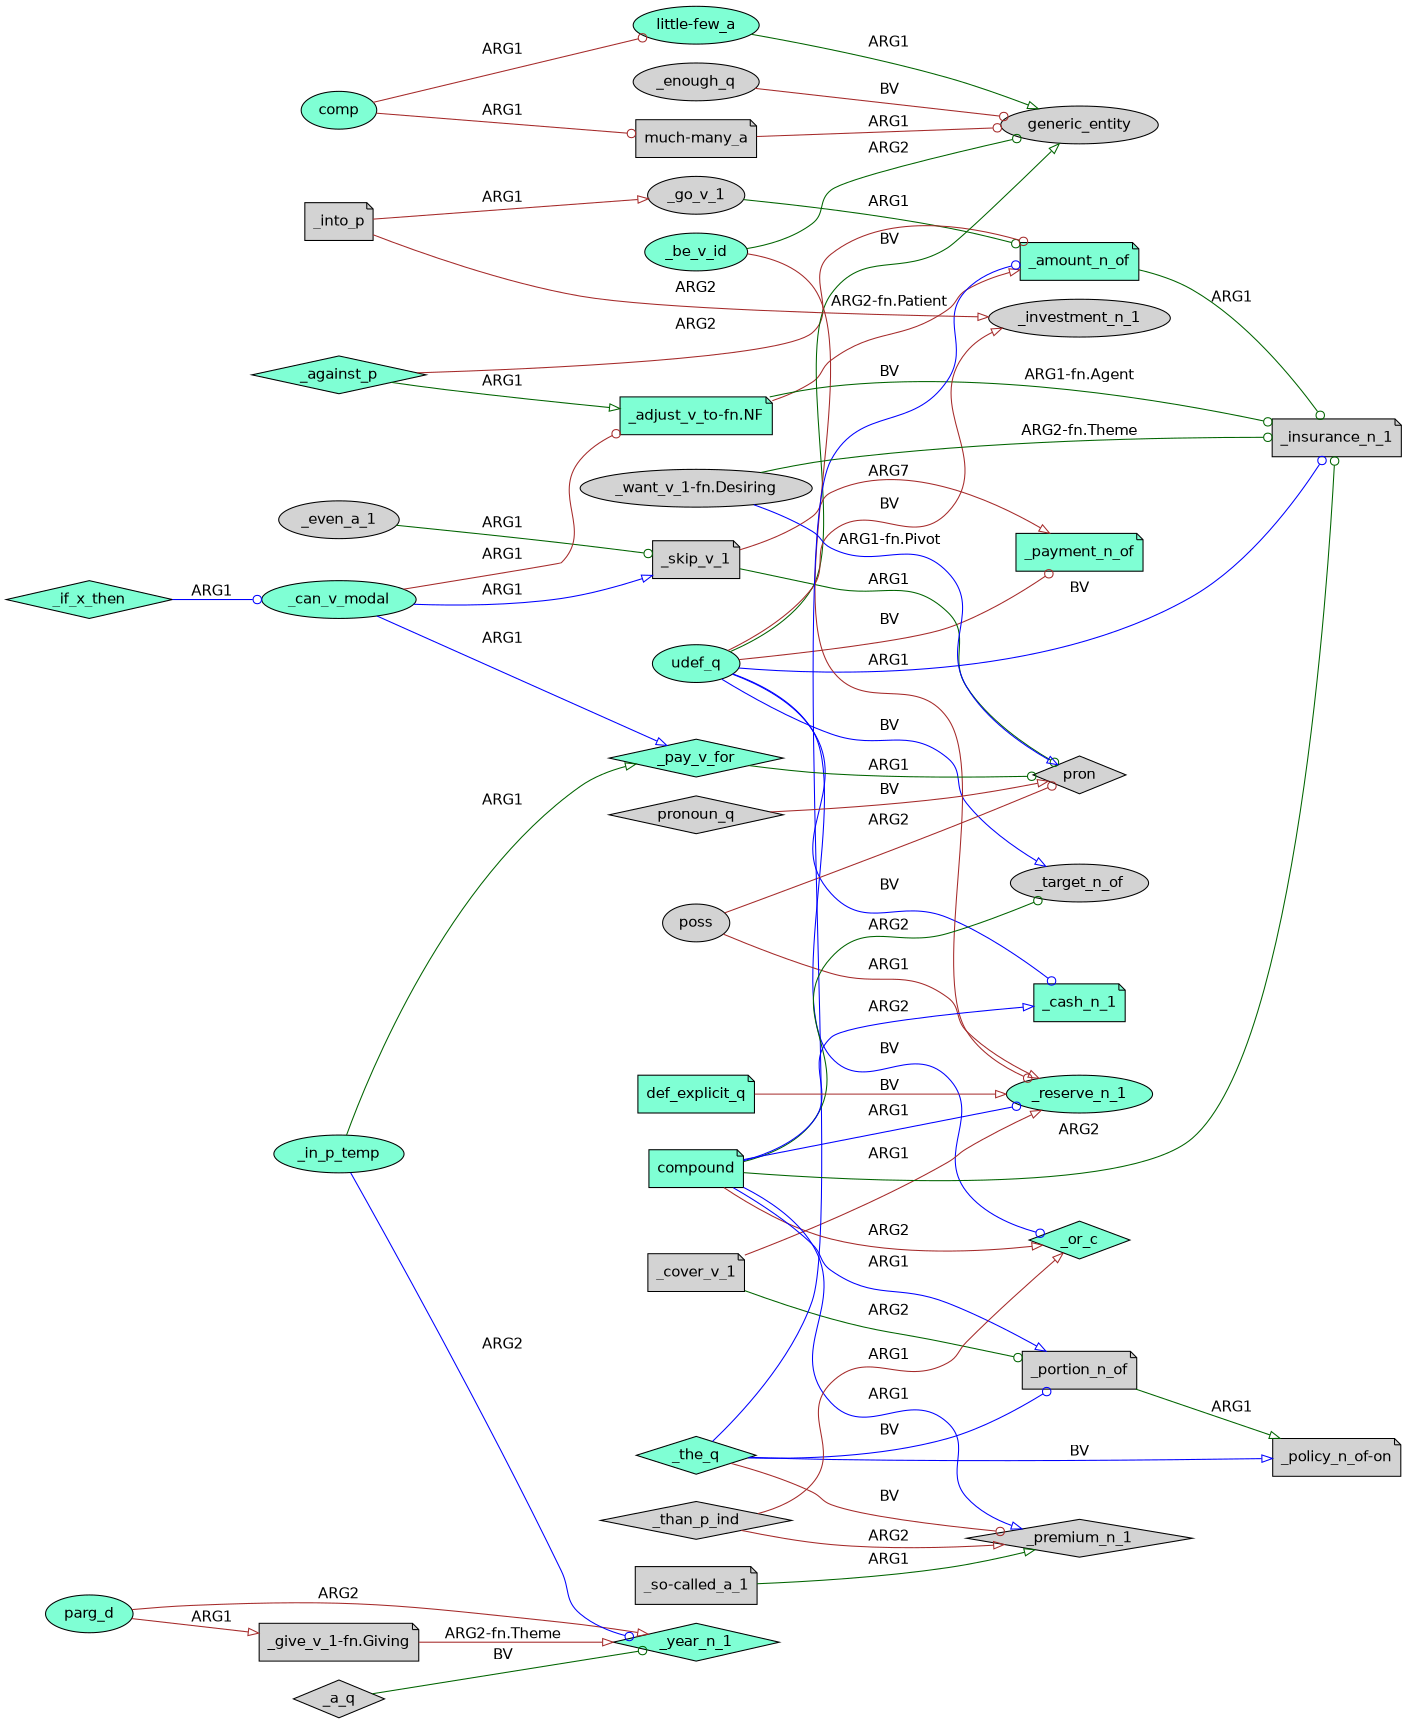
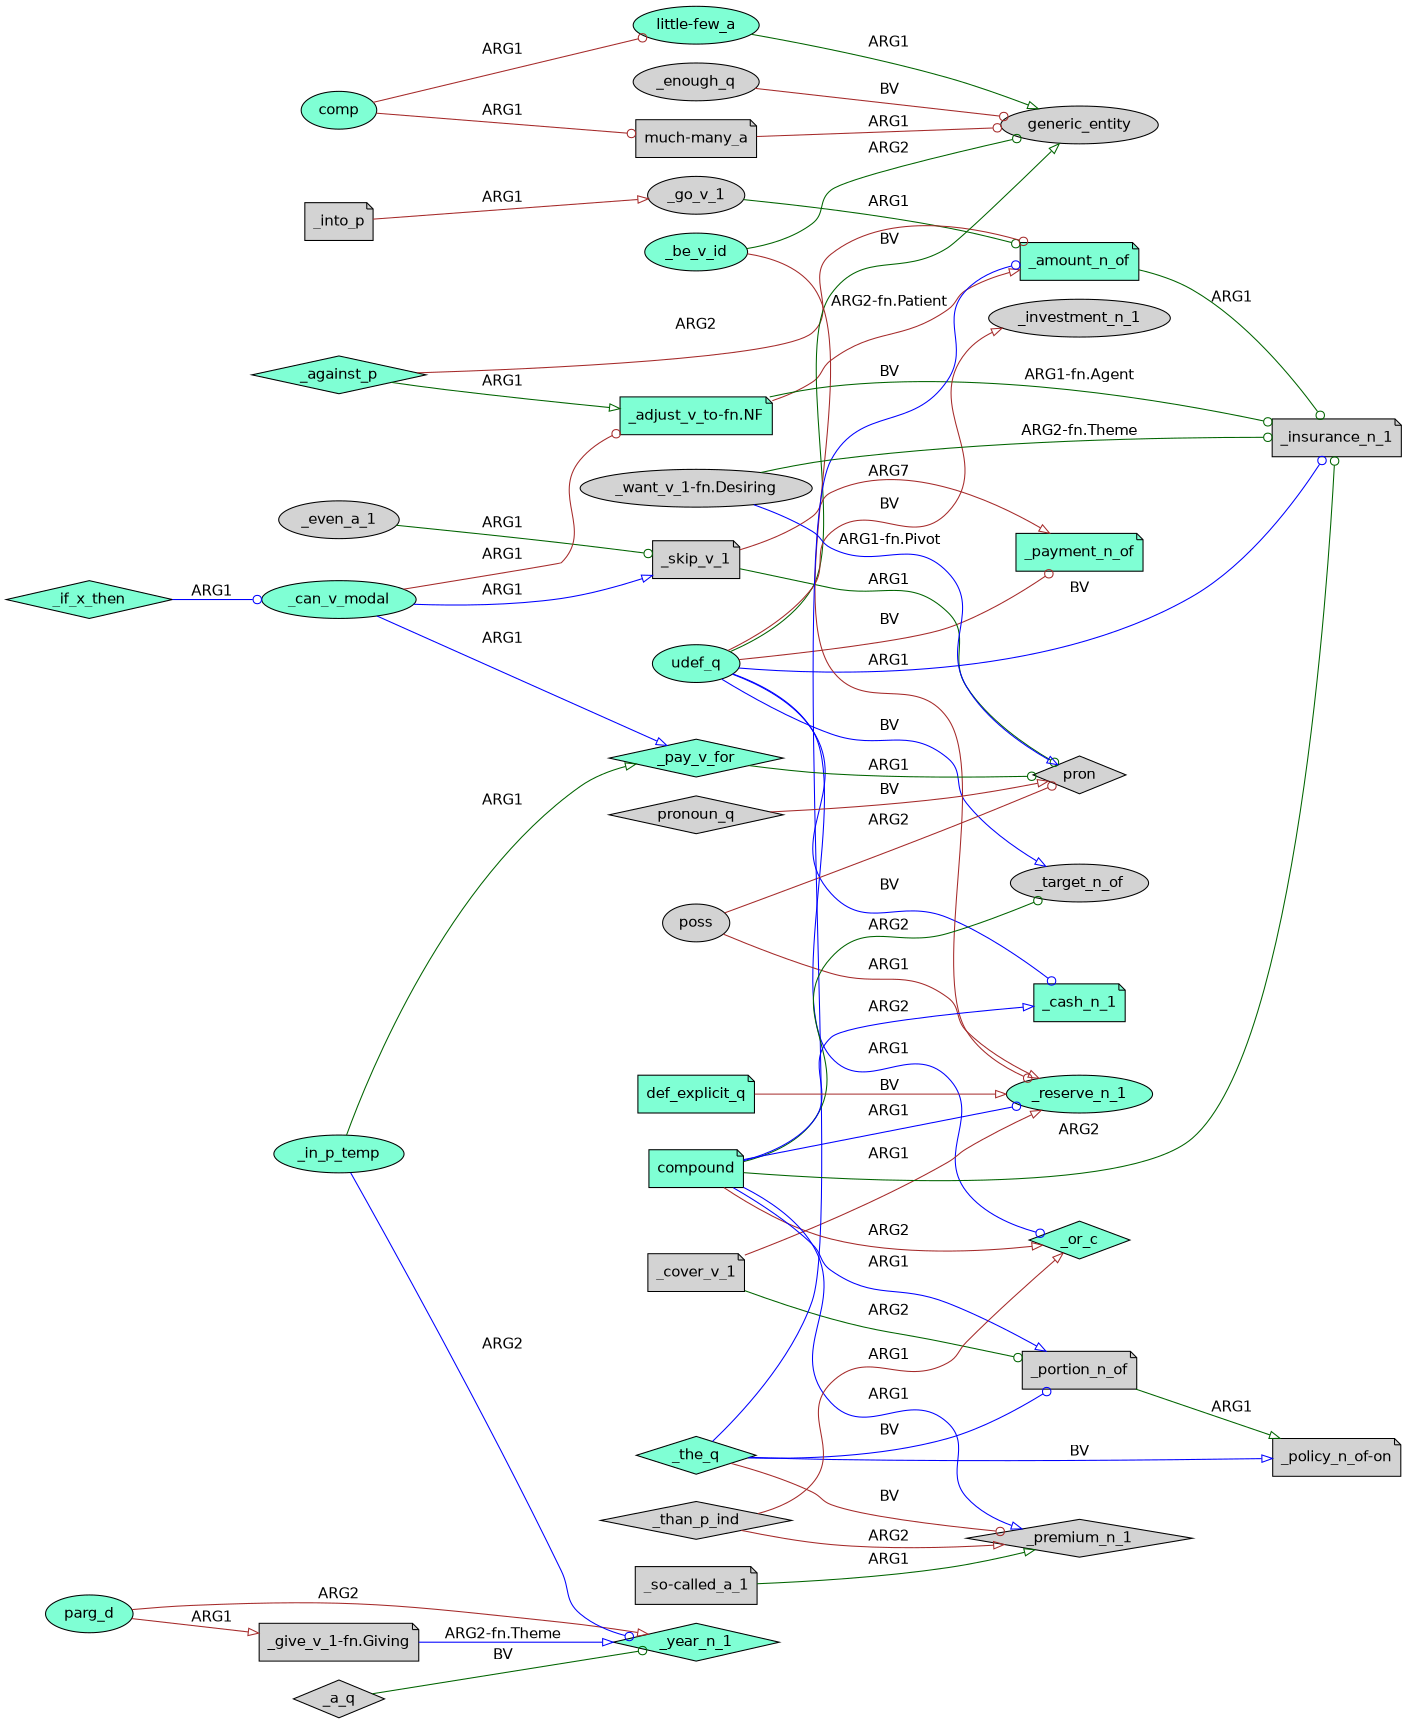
(671, 305) -> none
(889, 1049) -> (889, 1049)
(511, 1642) -> (511, 1642)
